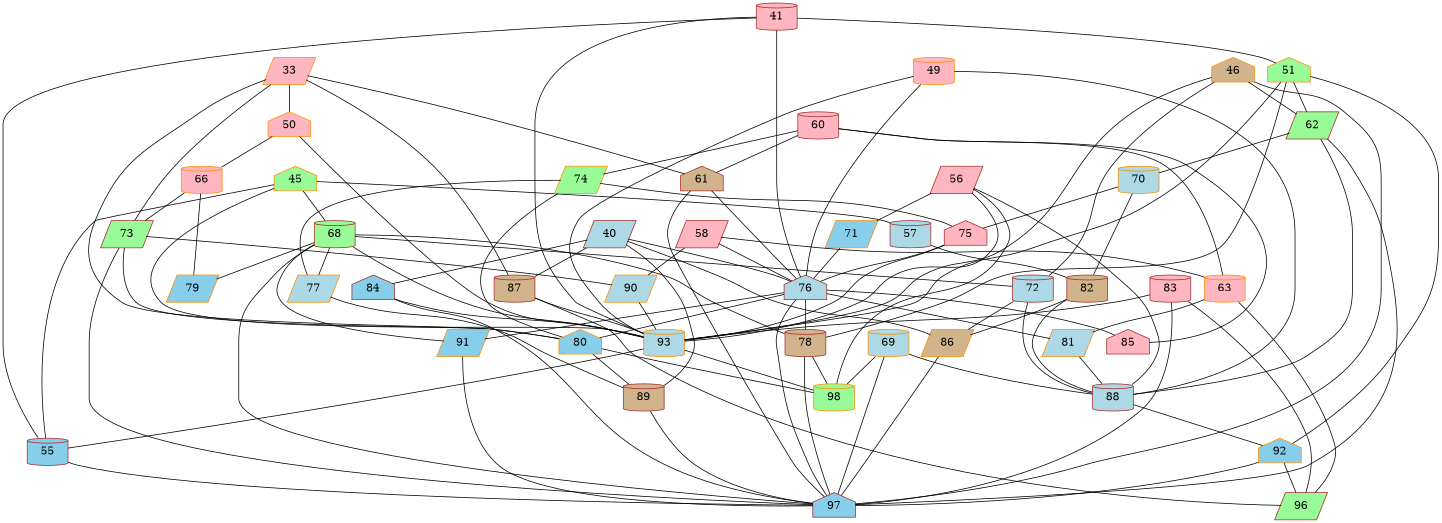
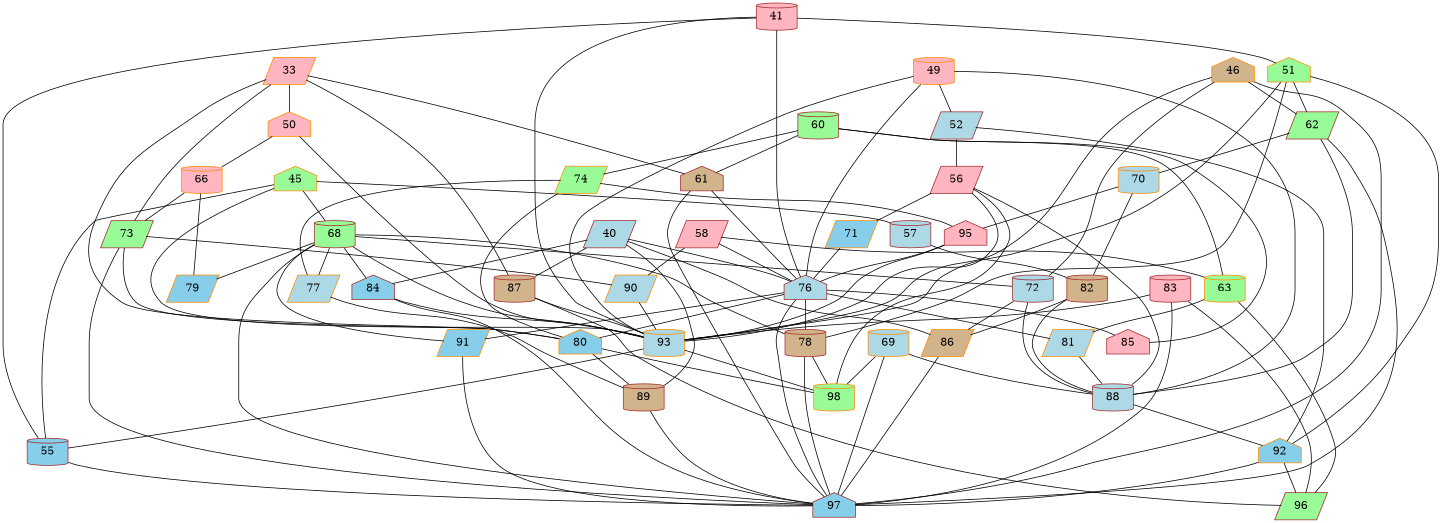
(818, 125) -> (818, 125)
none -> (957, 125)
(966, 234) -> (966, 234)
none -> (355, 263)
(1225, 289) -> (1225, 289)
